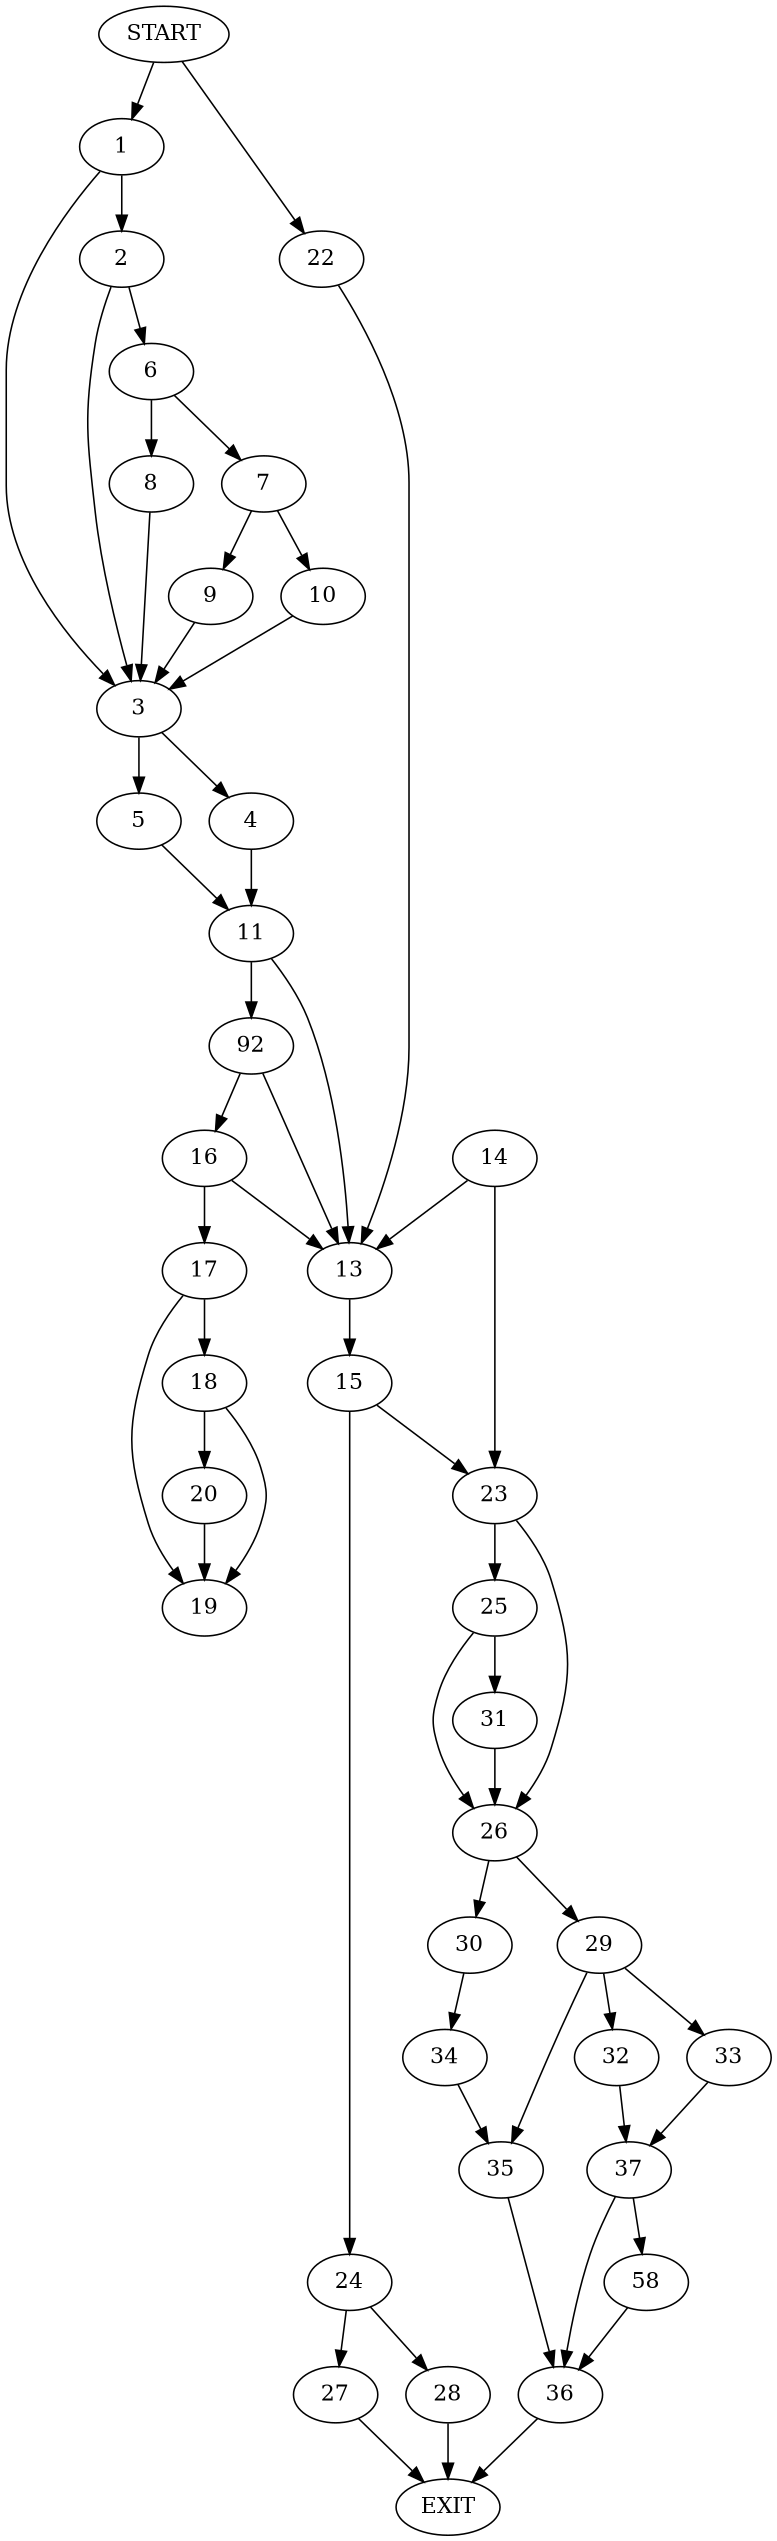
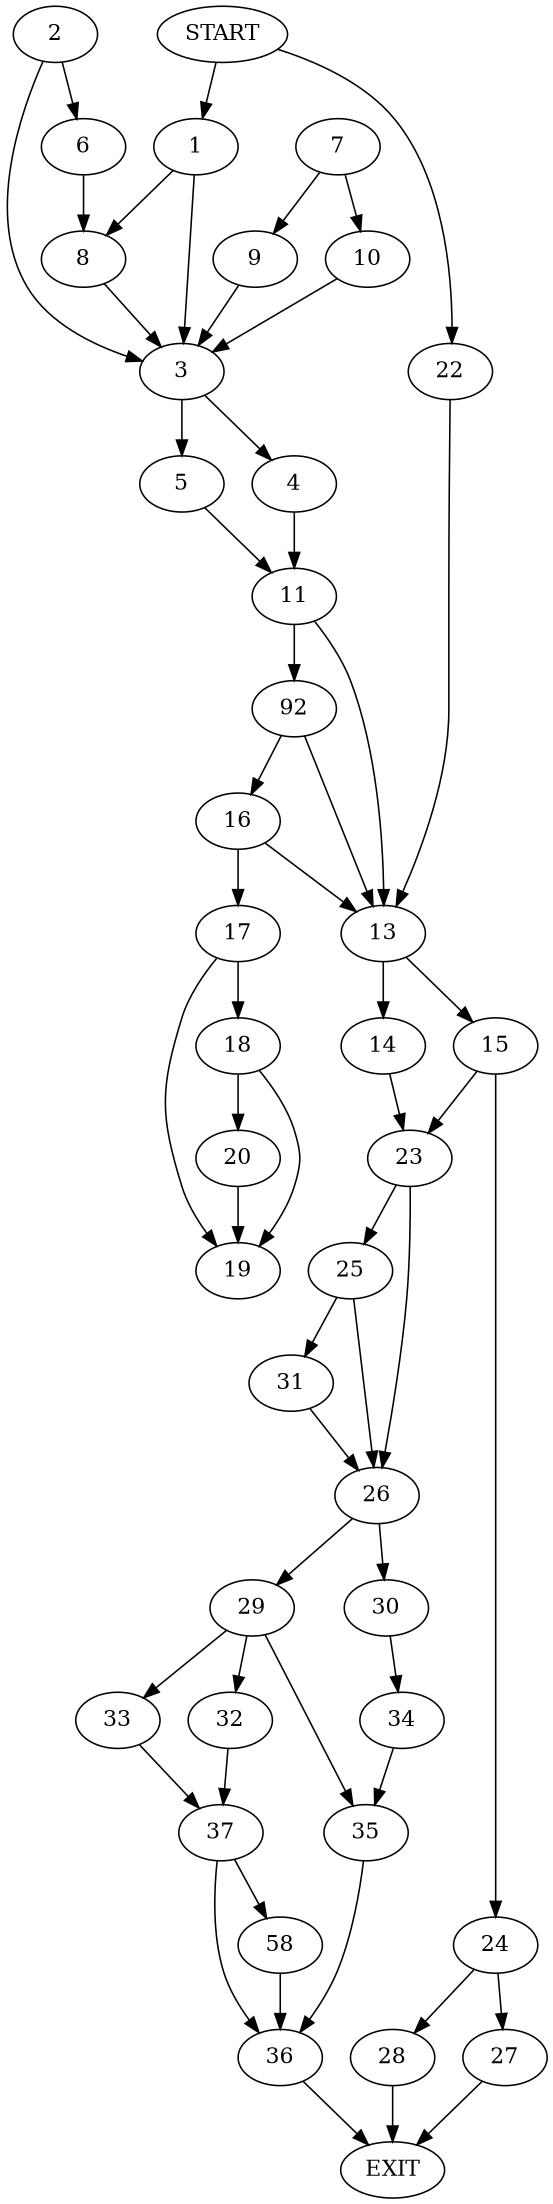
(122, 195) -> (146, 197)
(202, 422) -> none
(429, 1210) -> (383, 982)
